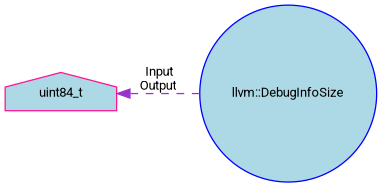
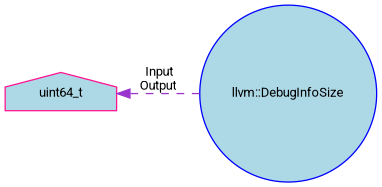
(61, 94) -> (61, 94)
